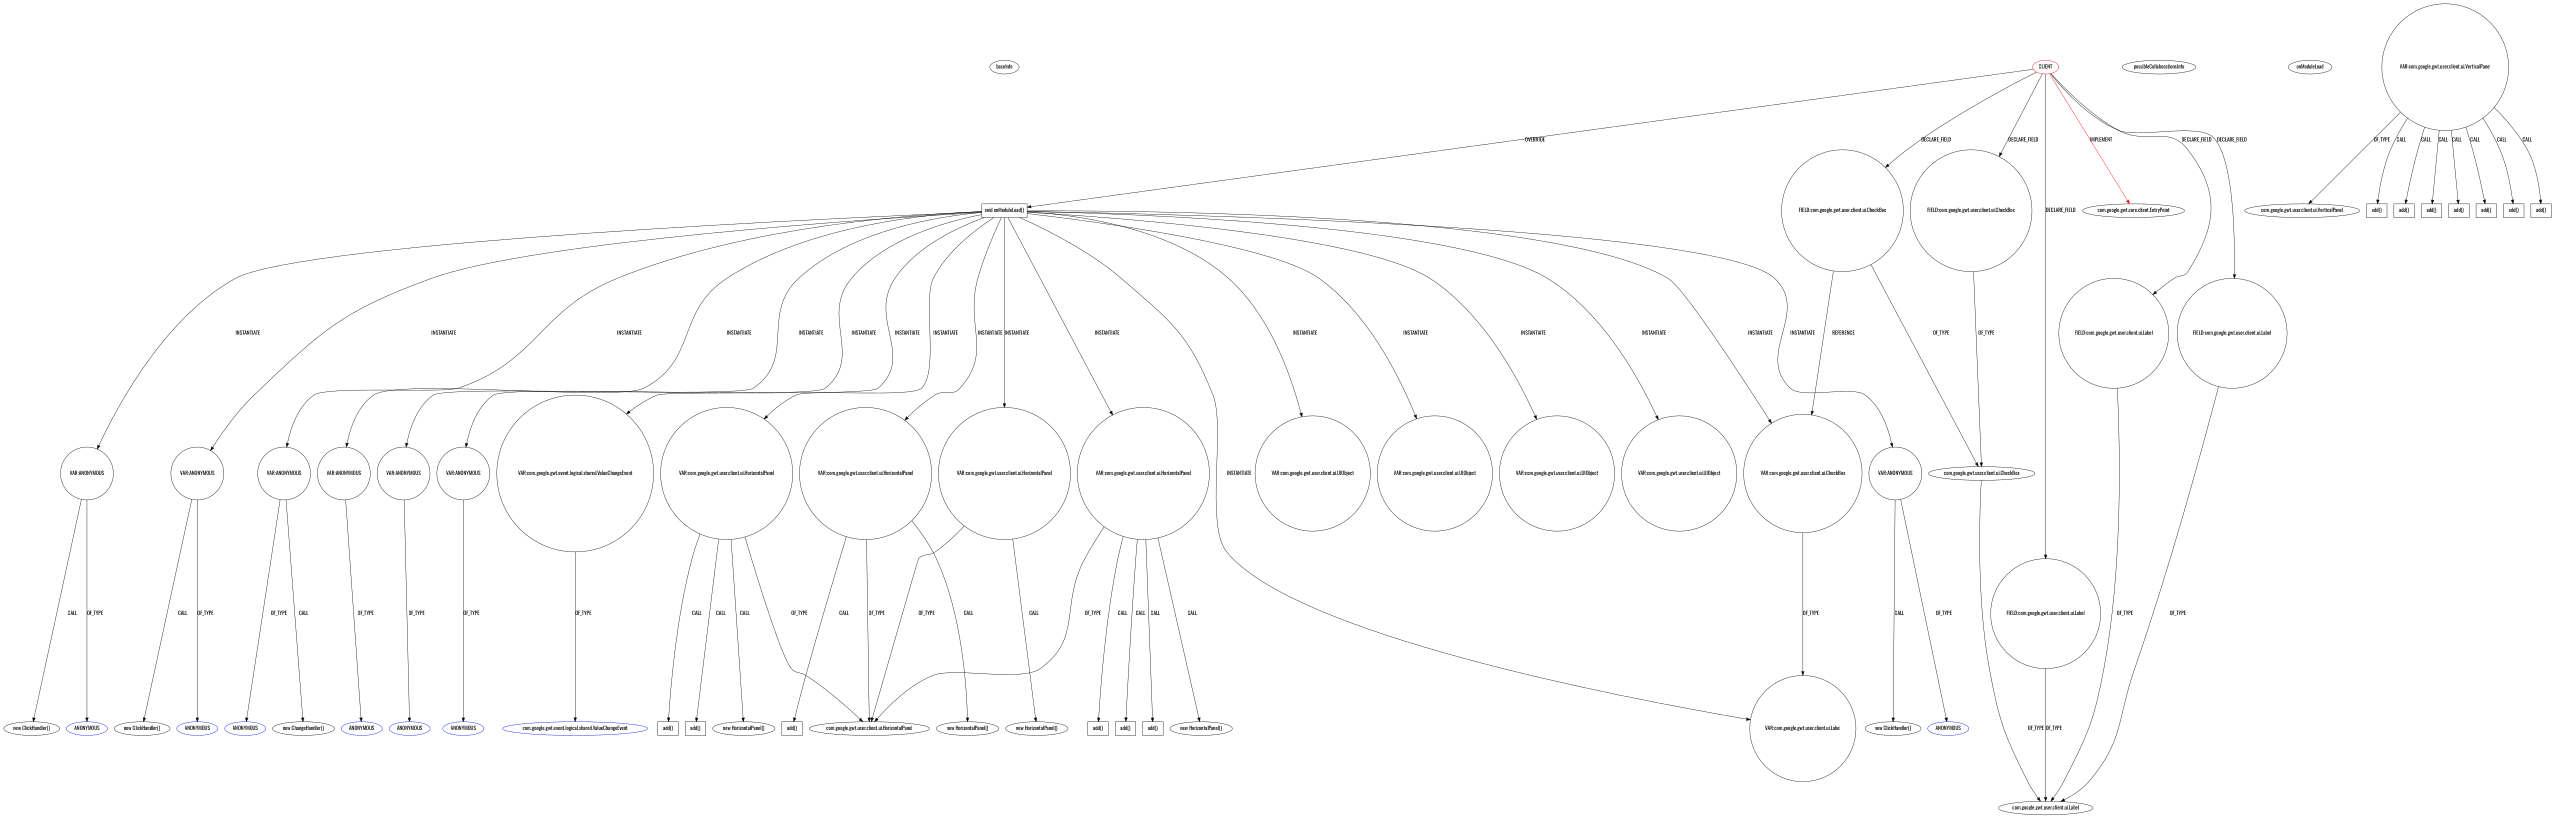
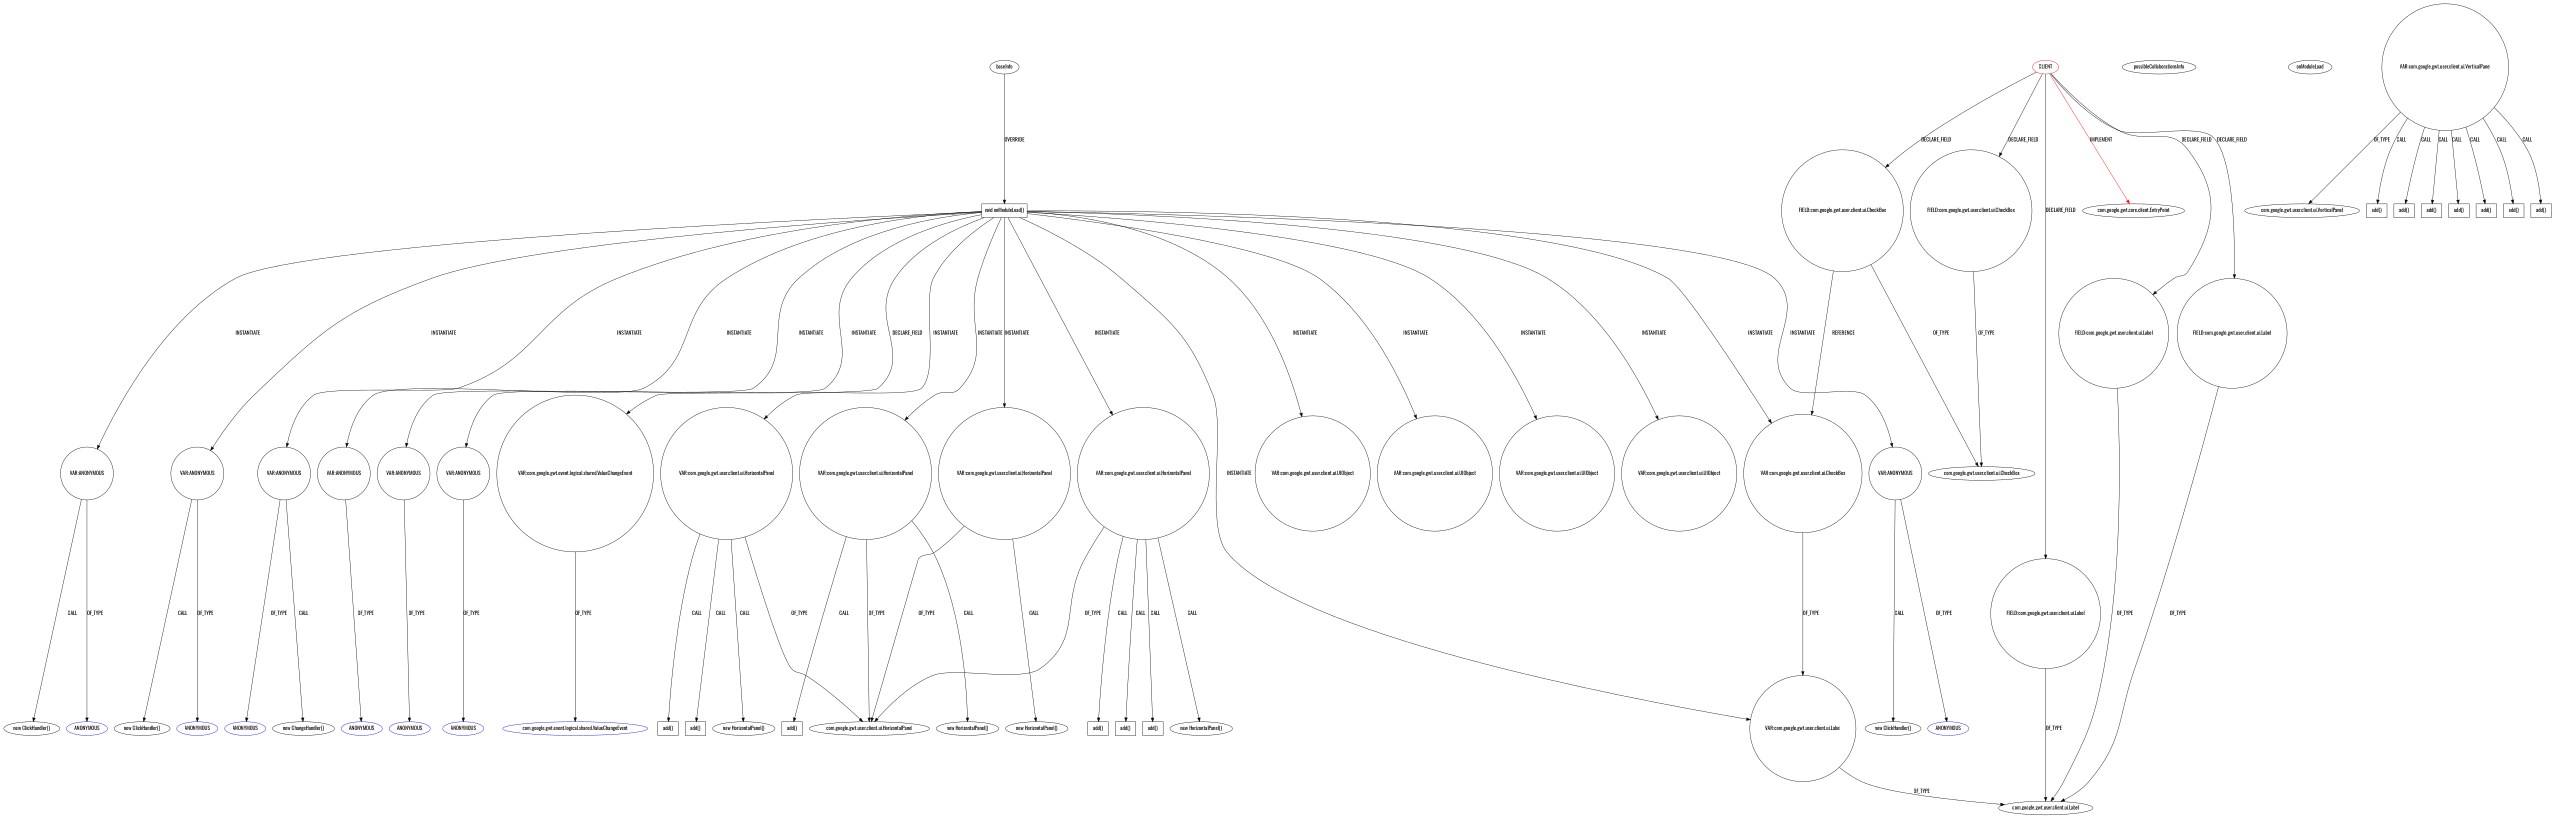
(1532, 138) -> (1004, 137)
(907, 333) -> (907, 333)
(1986, 644) -> (1917, 795)
